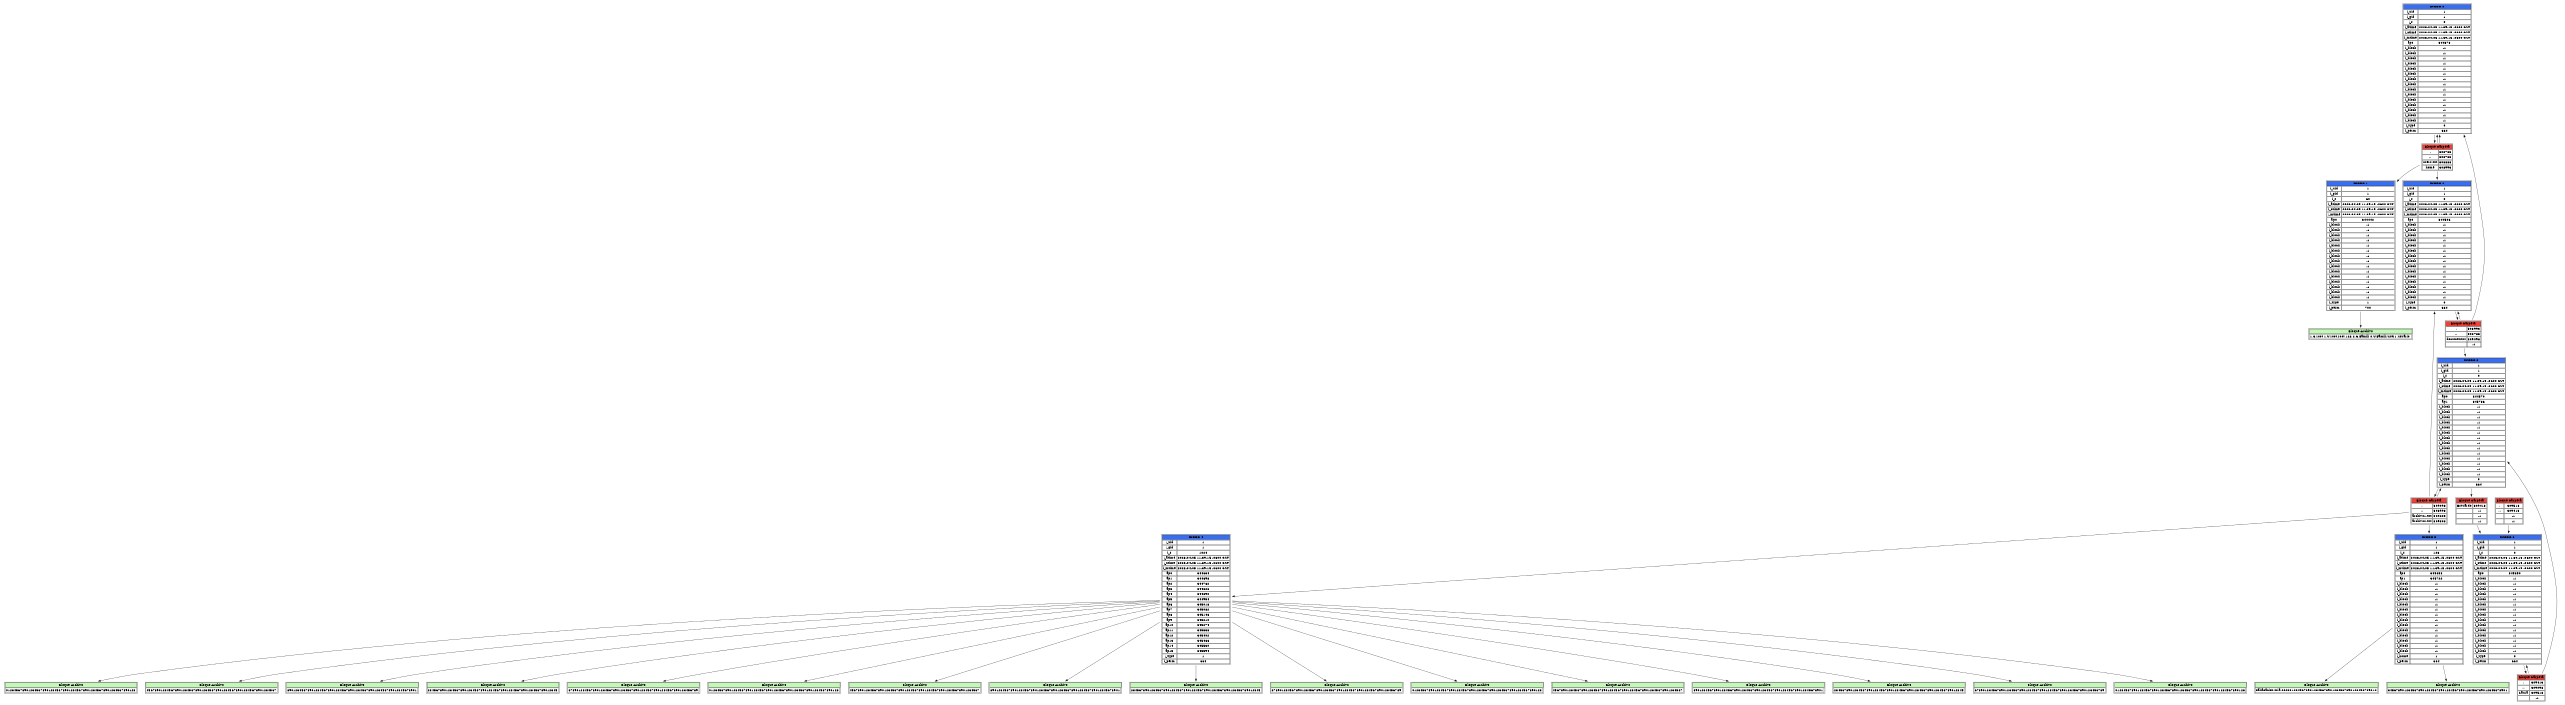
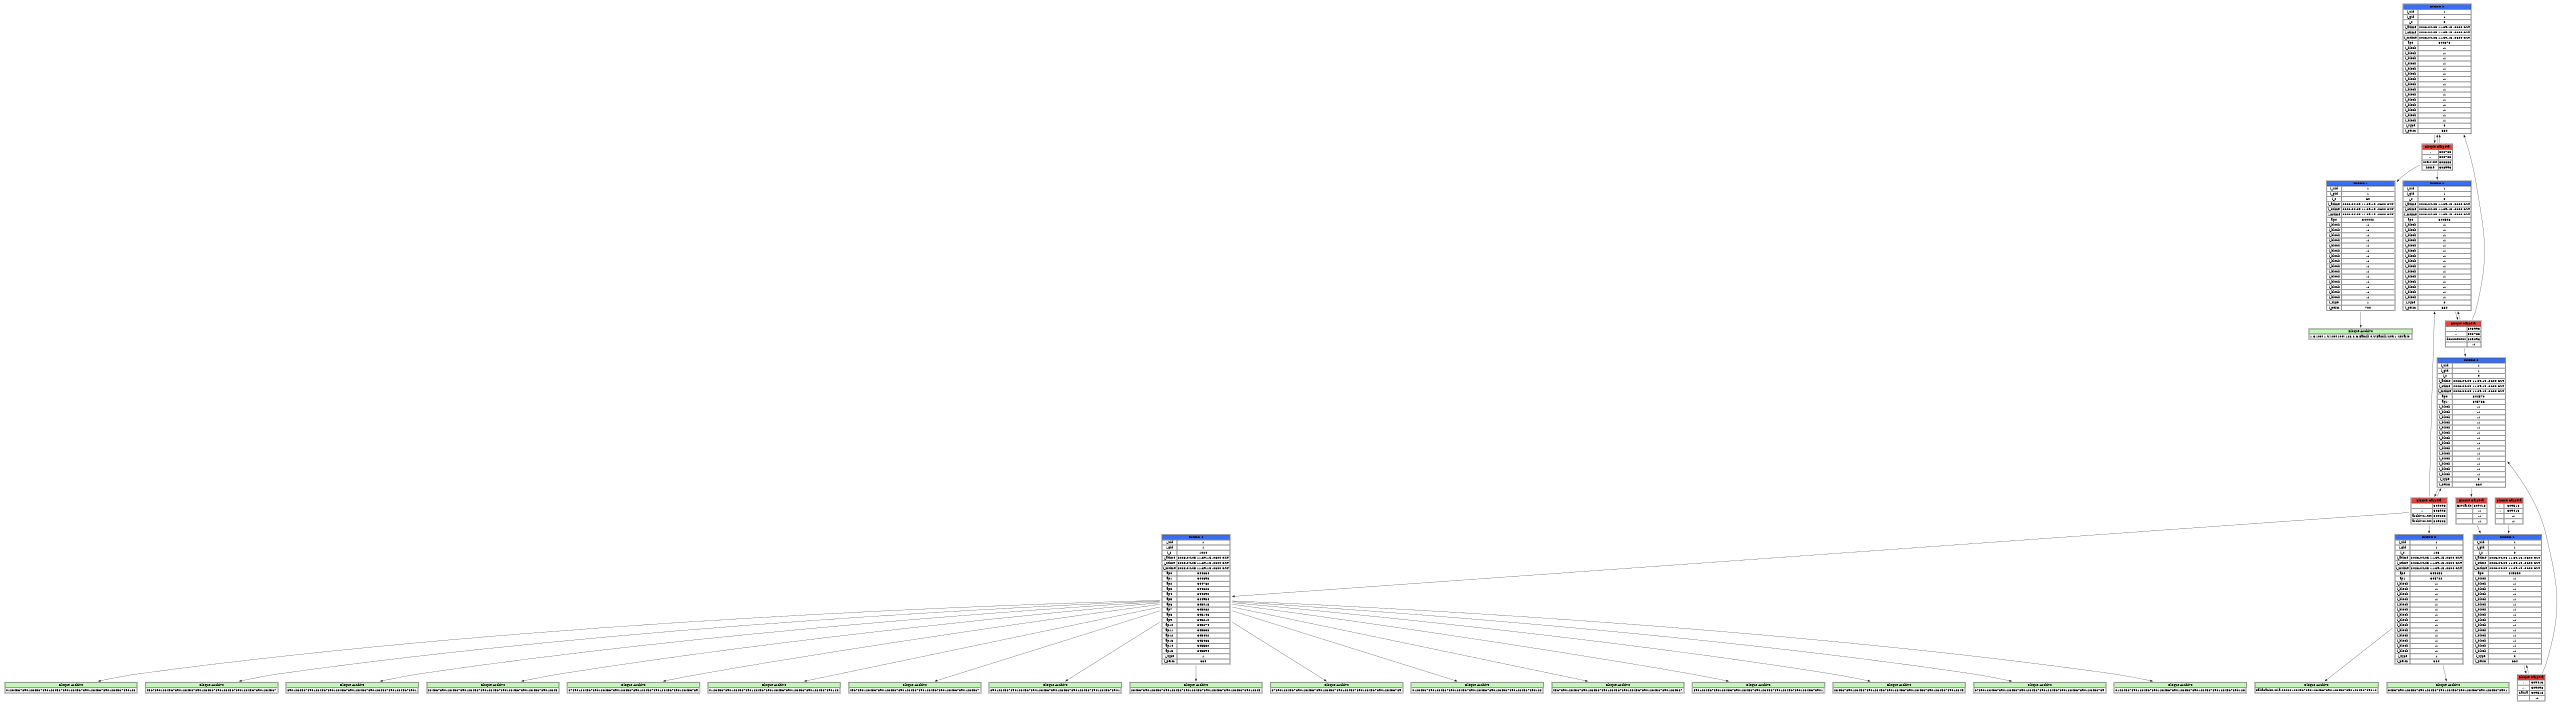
(2403, 656) -> (2403, 656)
